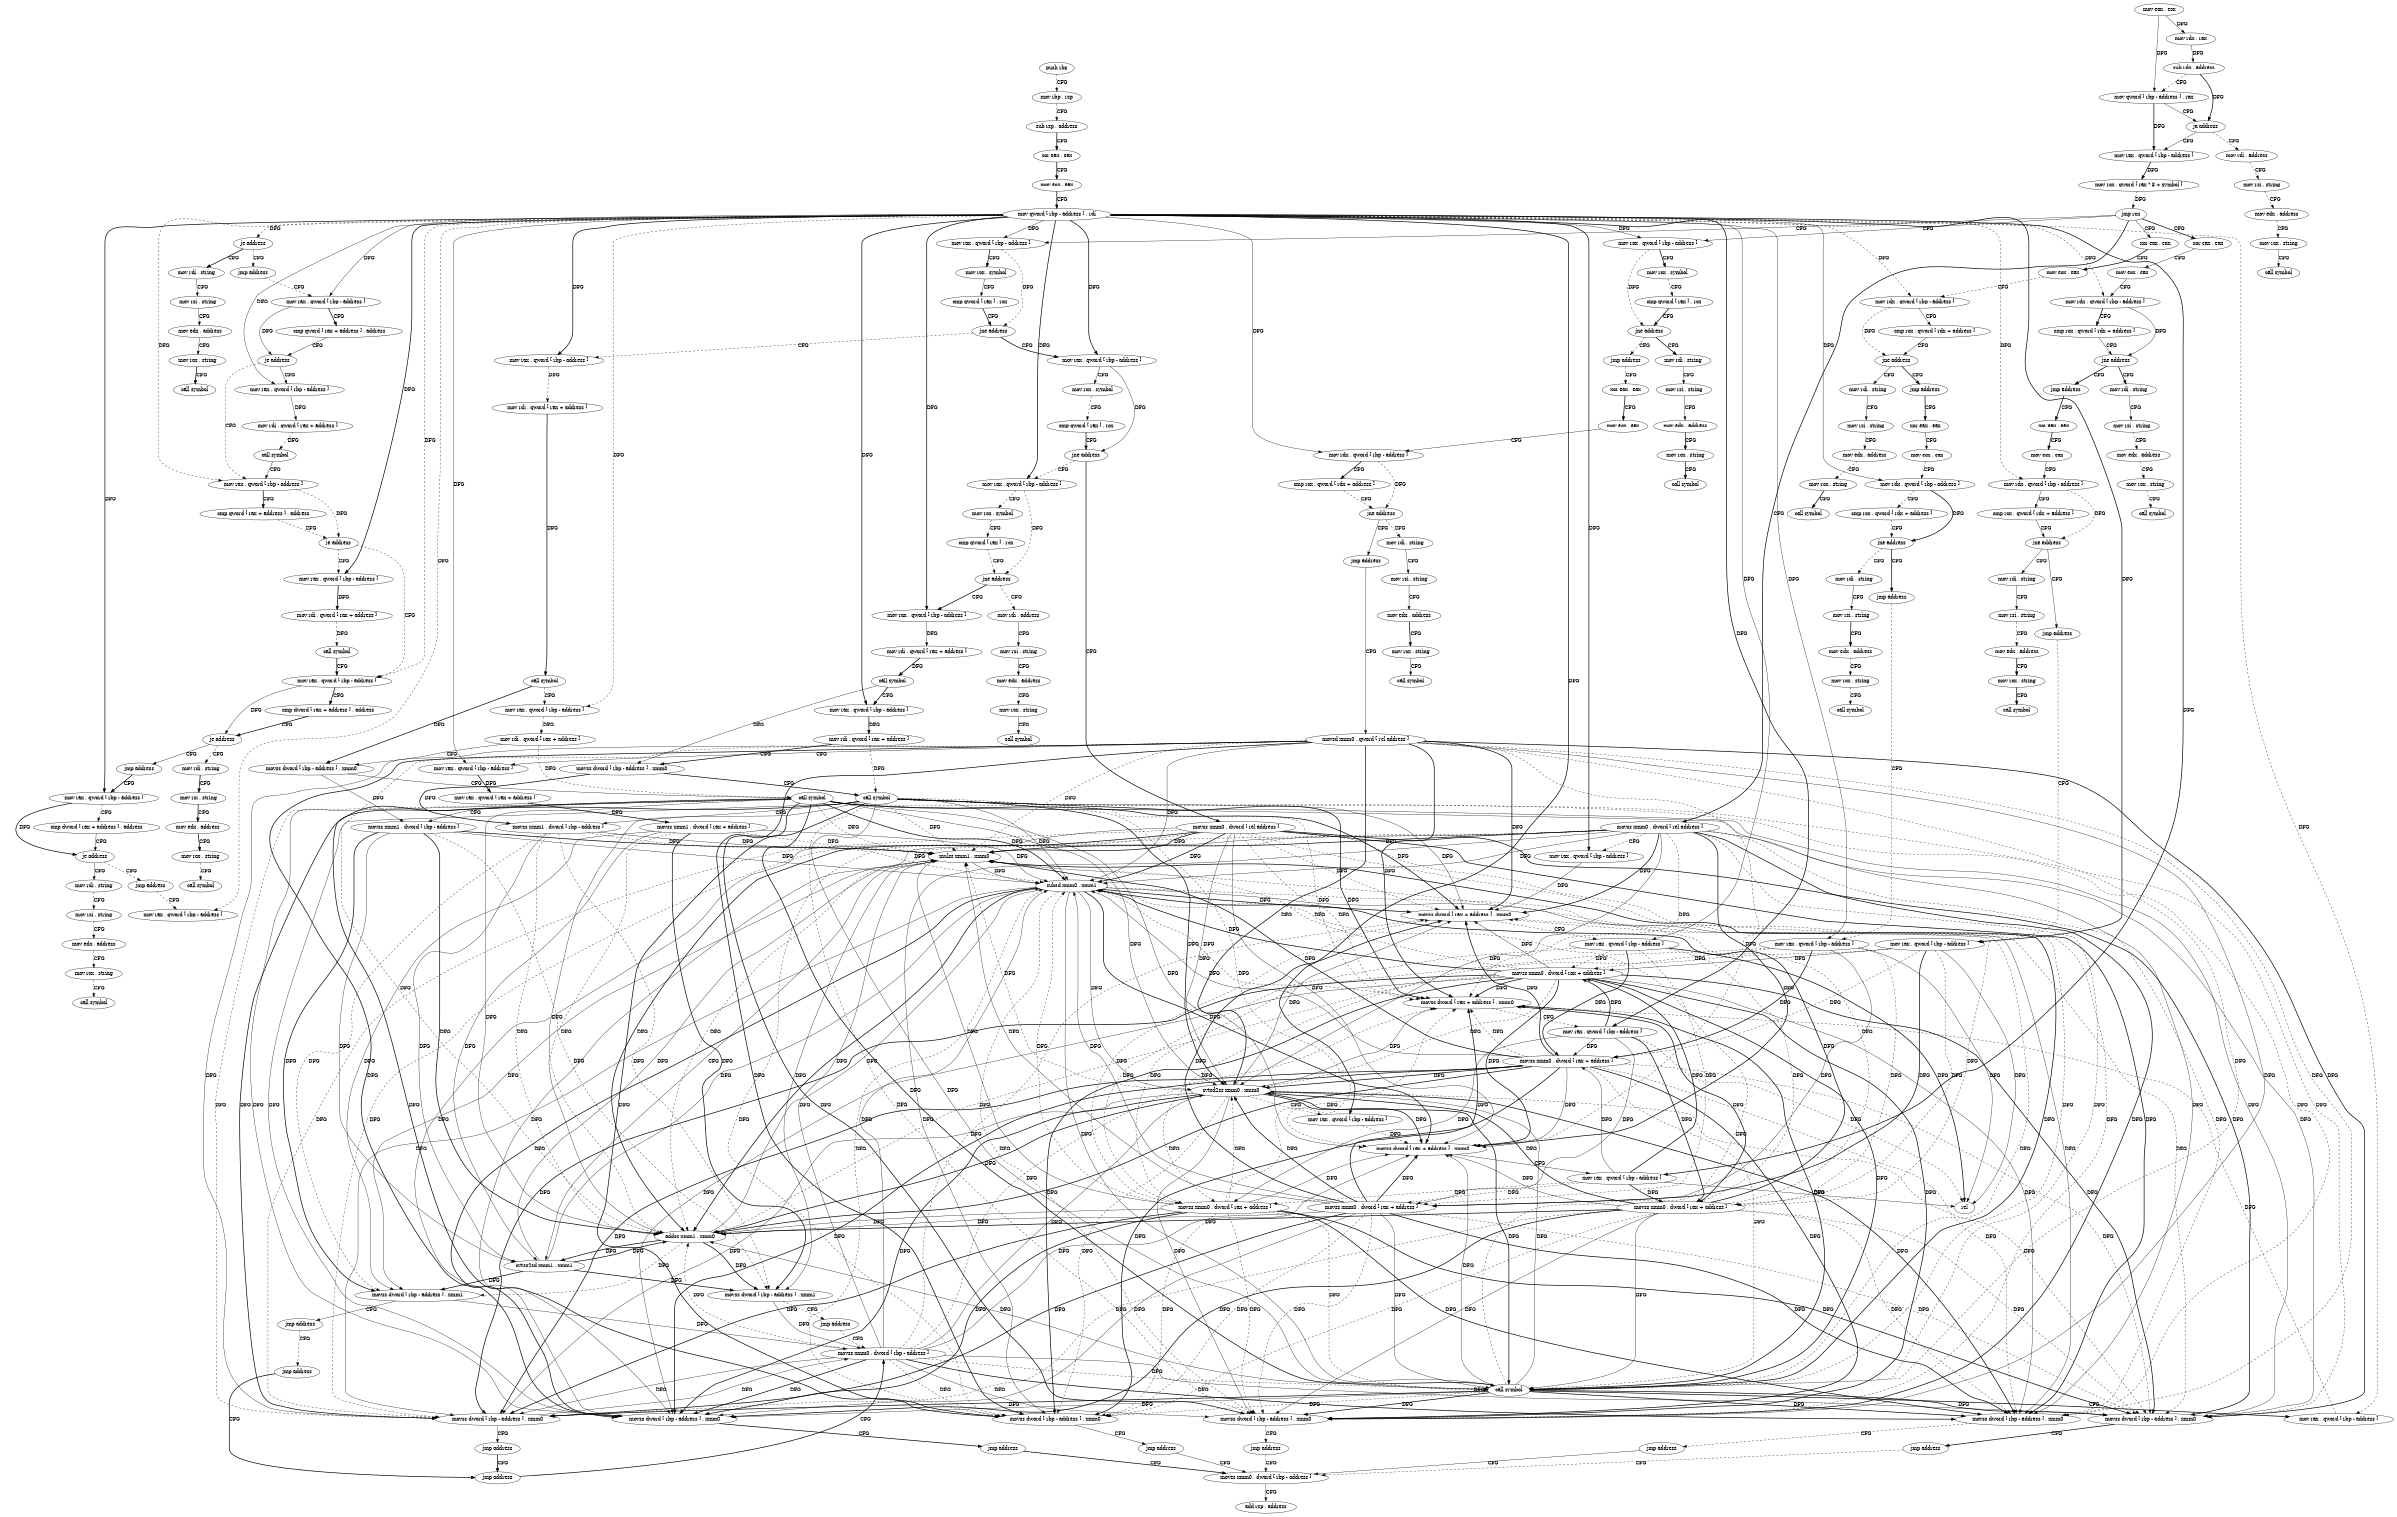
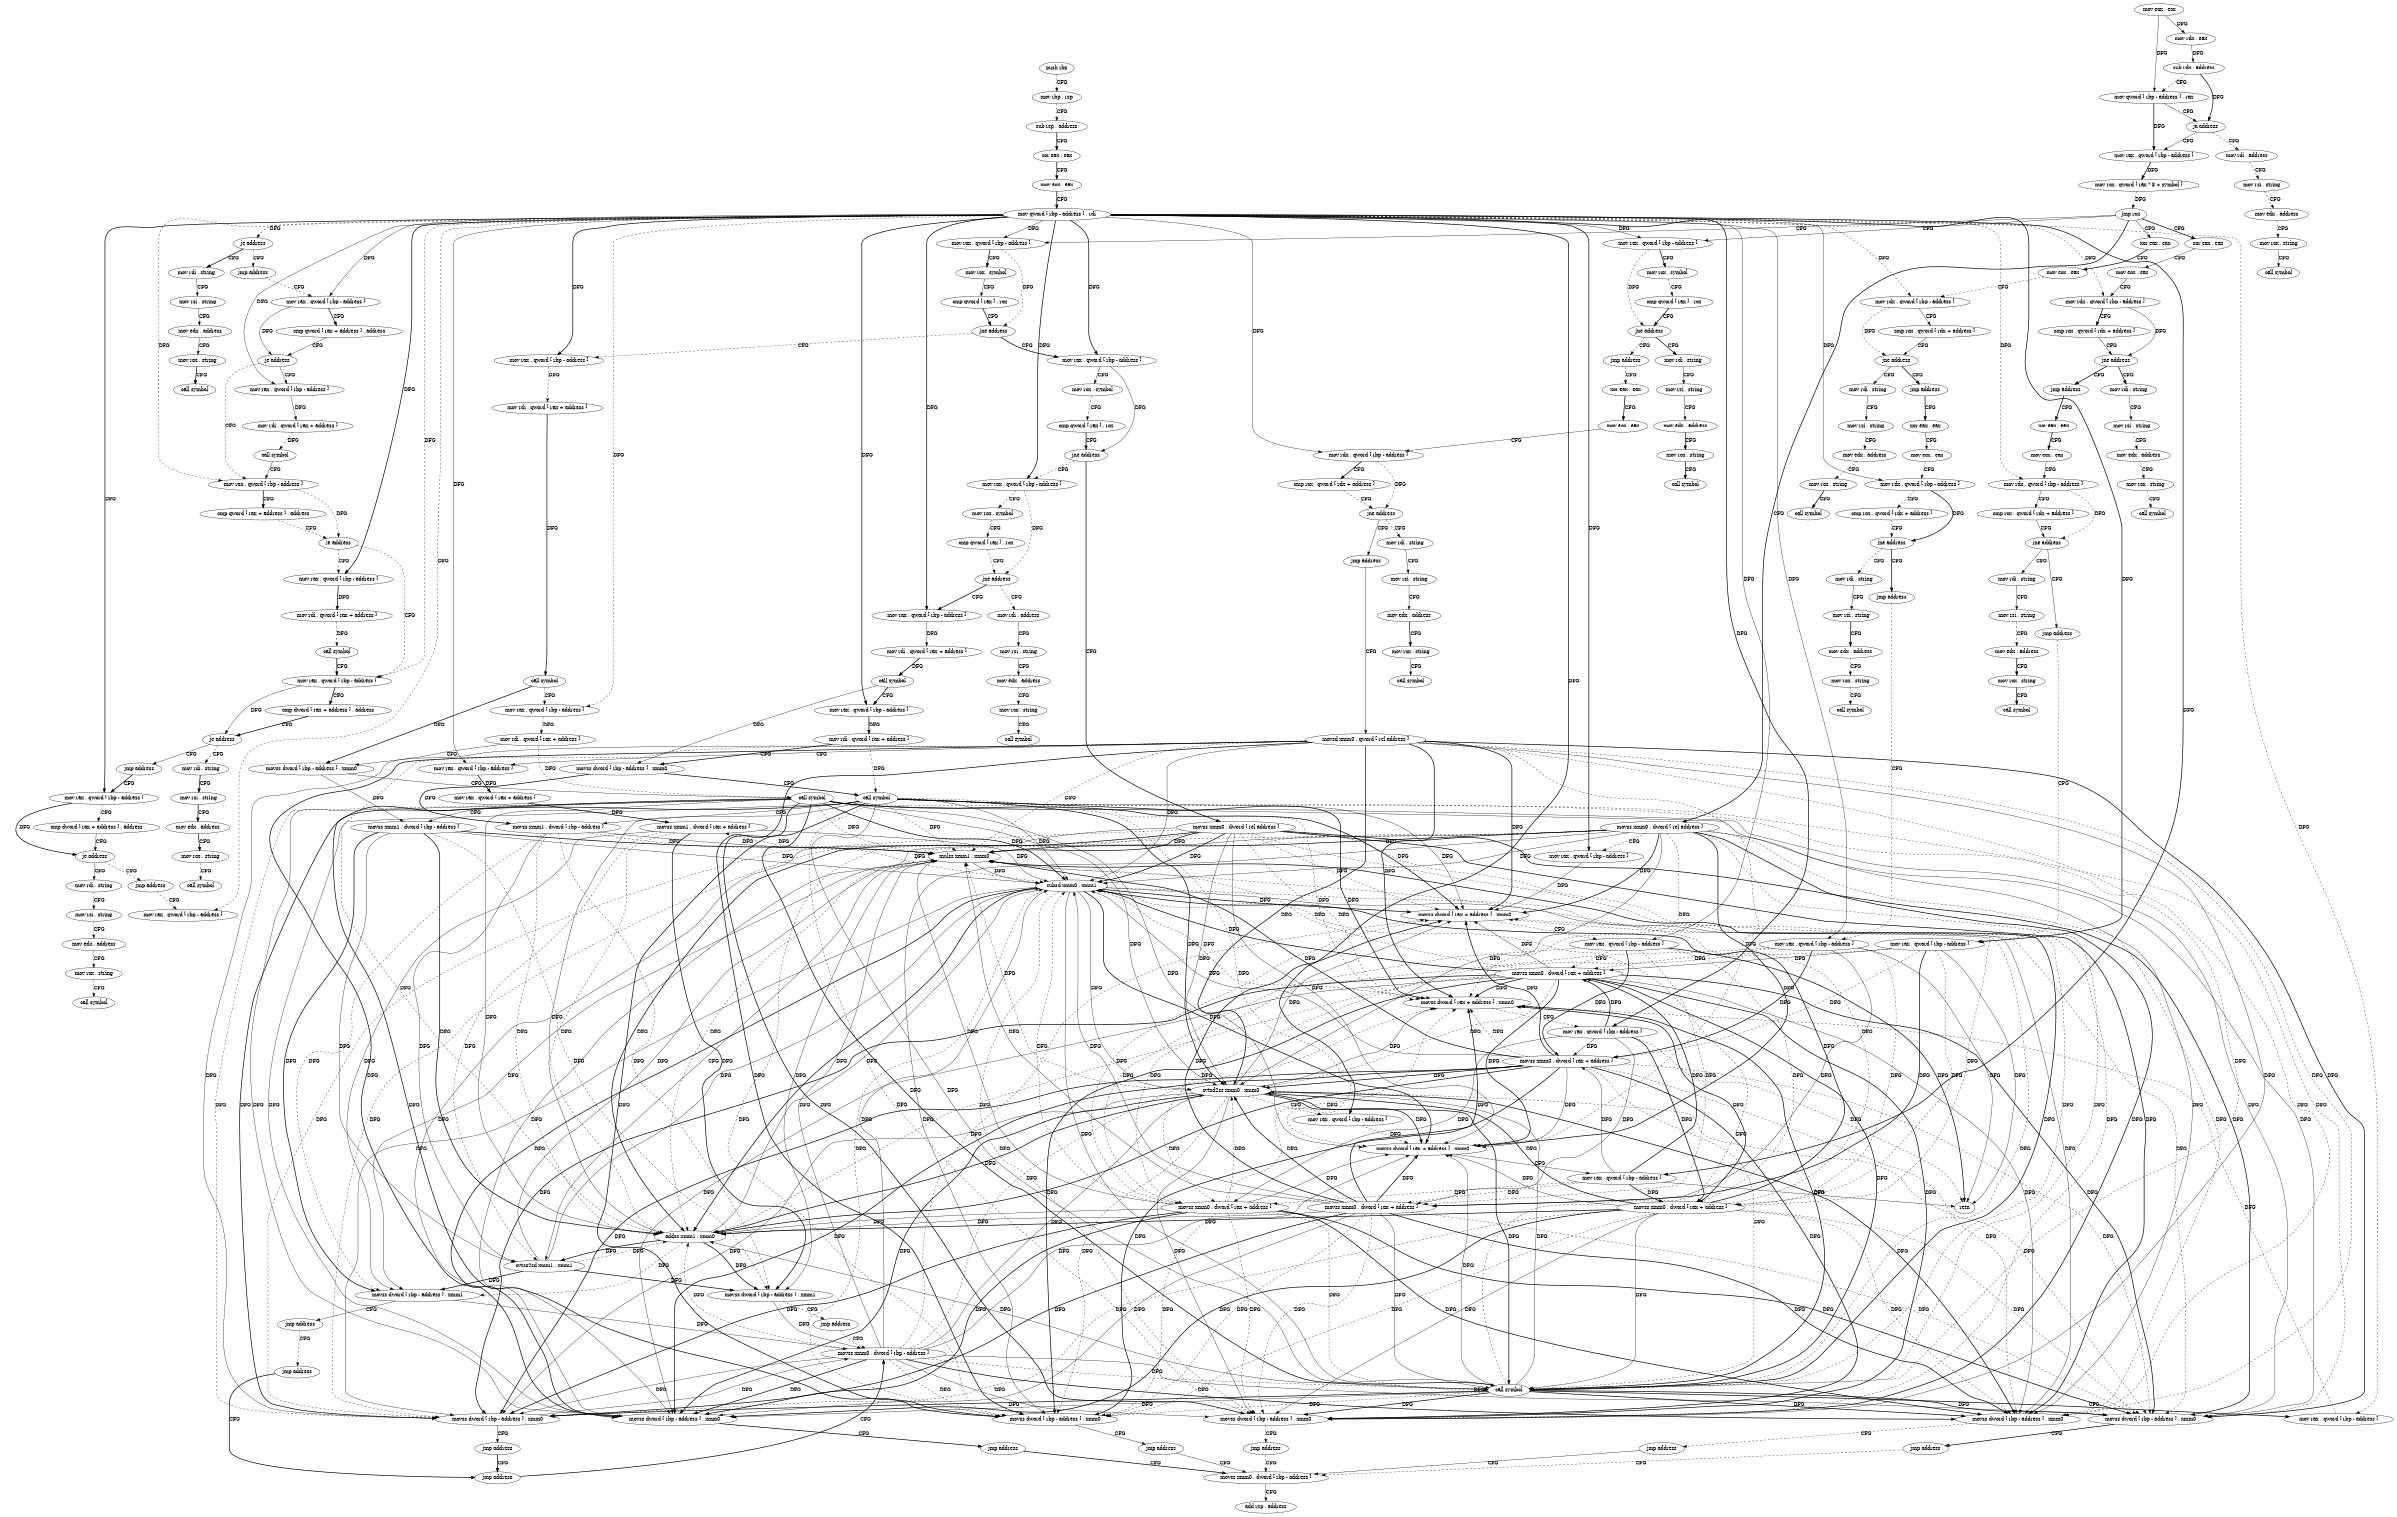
(2191, 39) -> (2191, 39)
(824, 844) -> (831, 849)
(477, 1018) -> (477, 1018)
(1965, 1208) -> (1965, 1208)
(619, 1253) -> (619, 1253)
